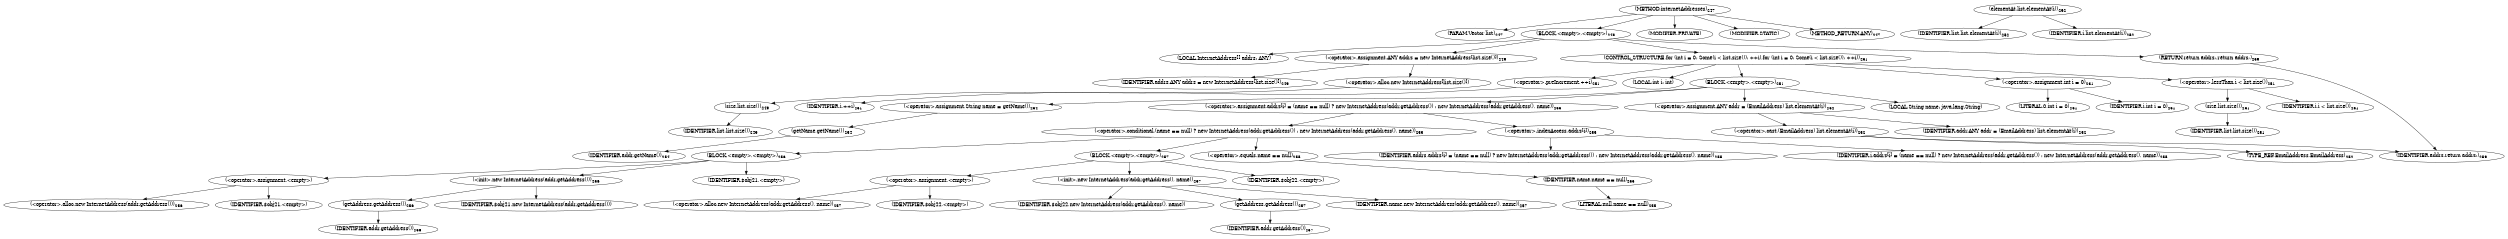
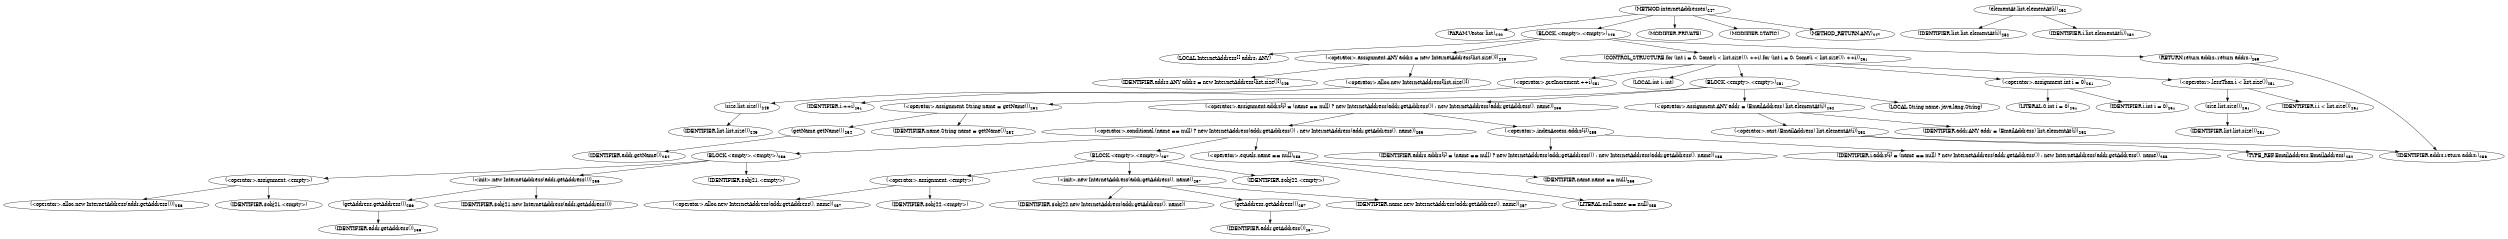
(1499, 34) -> (1499, 34)
none -> (953, 132)
(1602, 192) -> (1435, 181)
